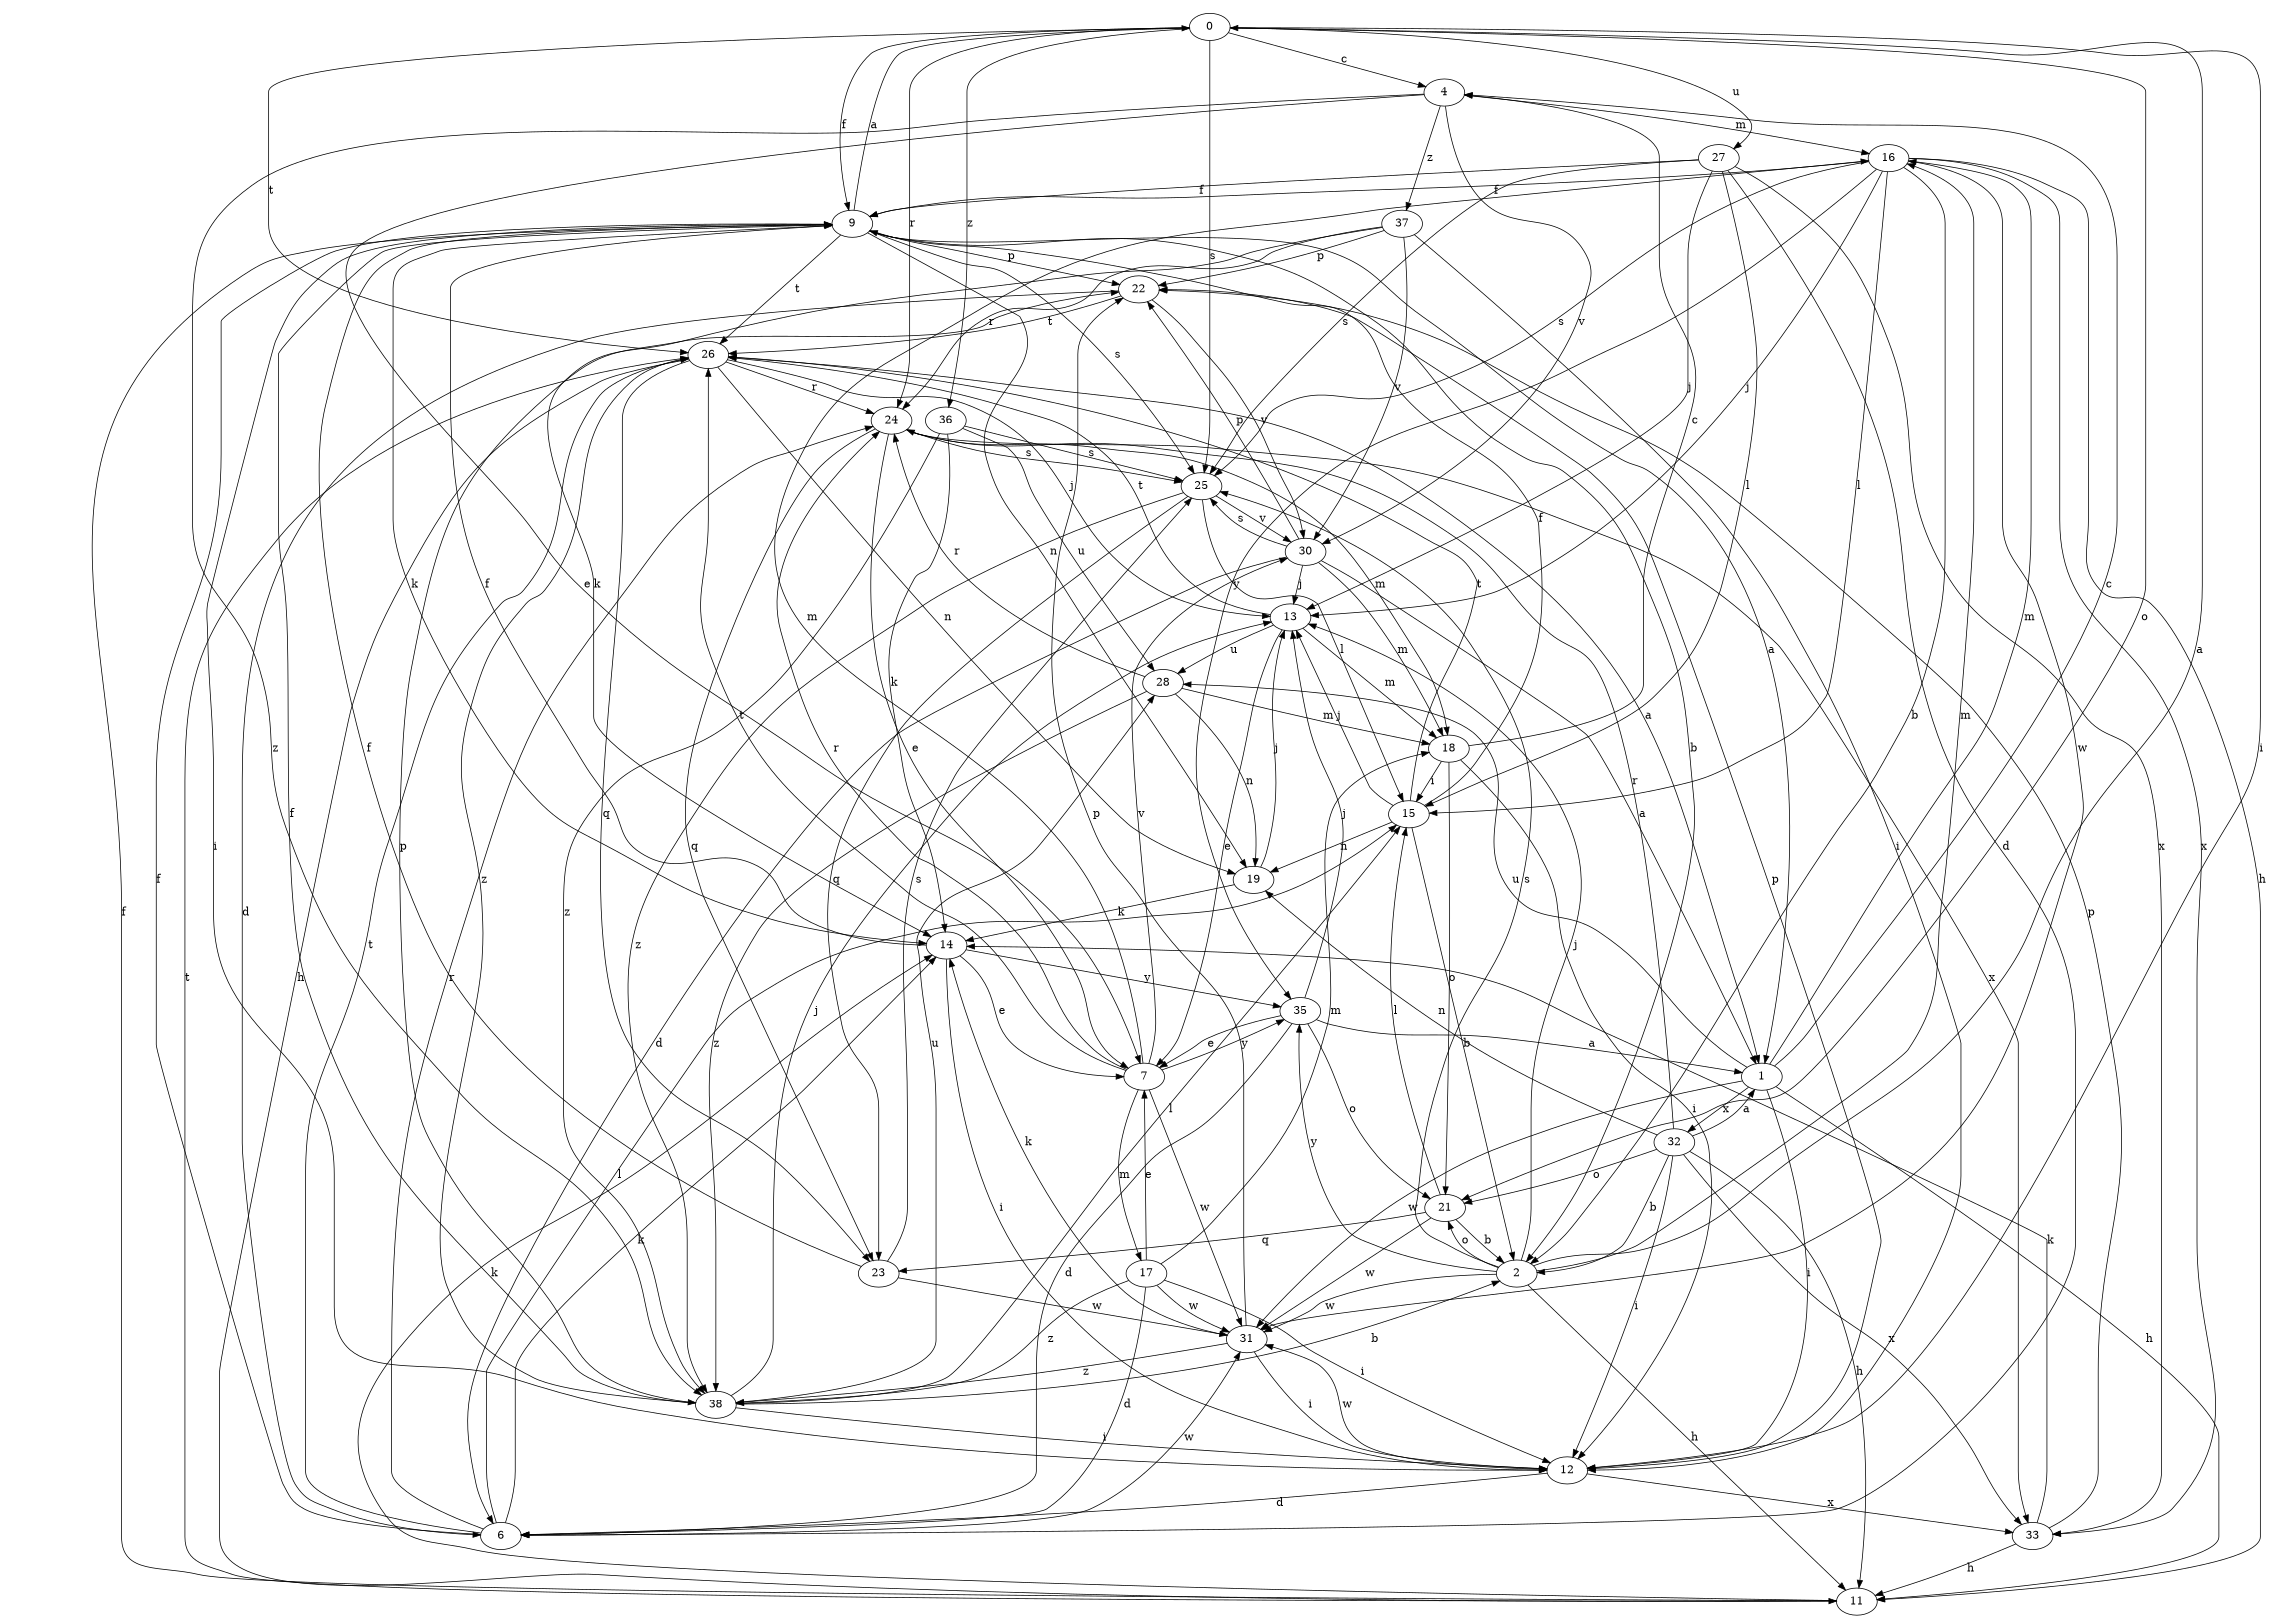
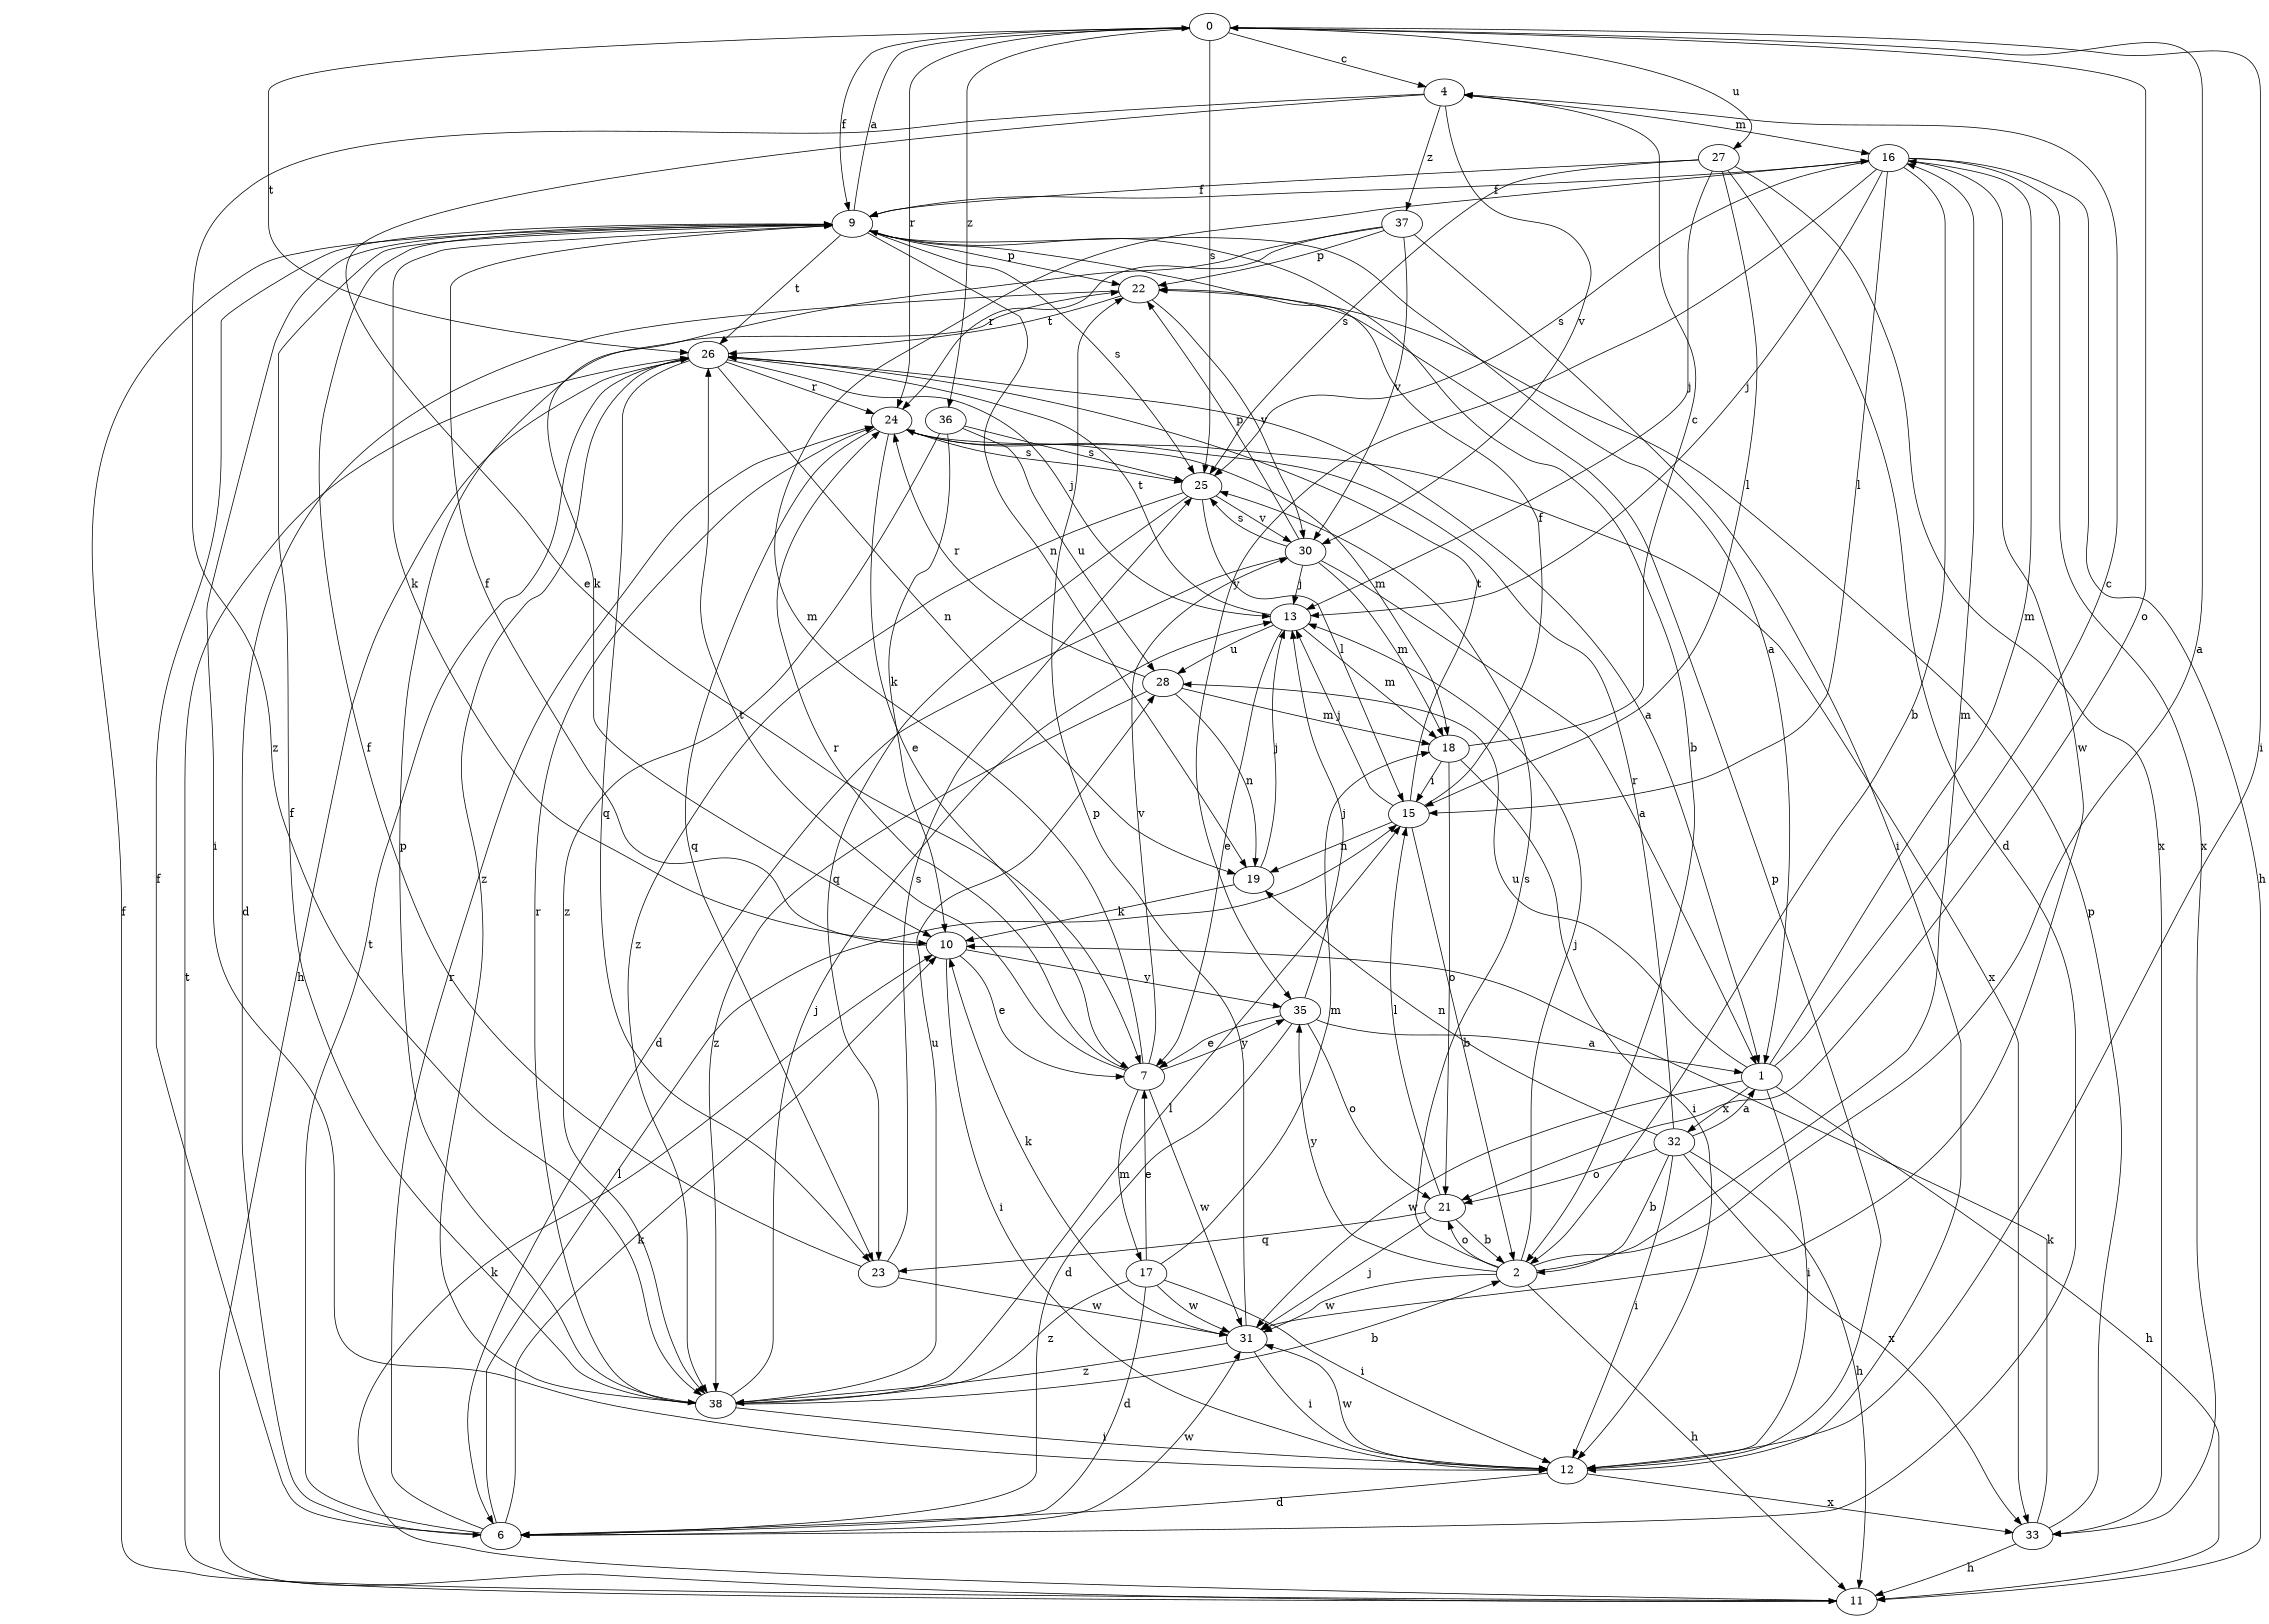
none -> (536, 882)
(947, 945) -> (947, 945)
(1370, 1274) -> (1370, 1274)
